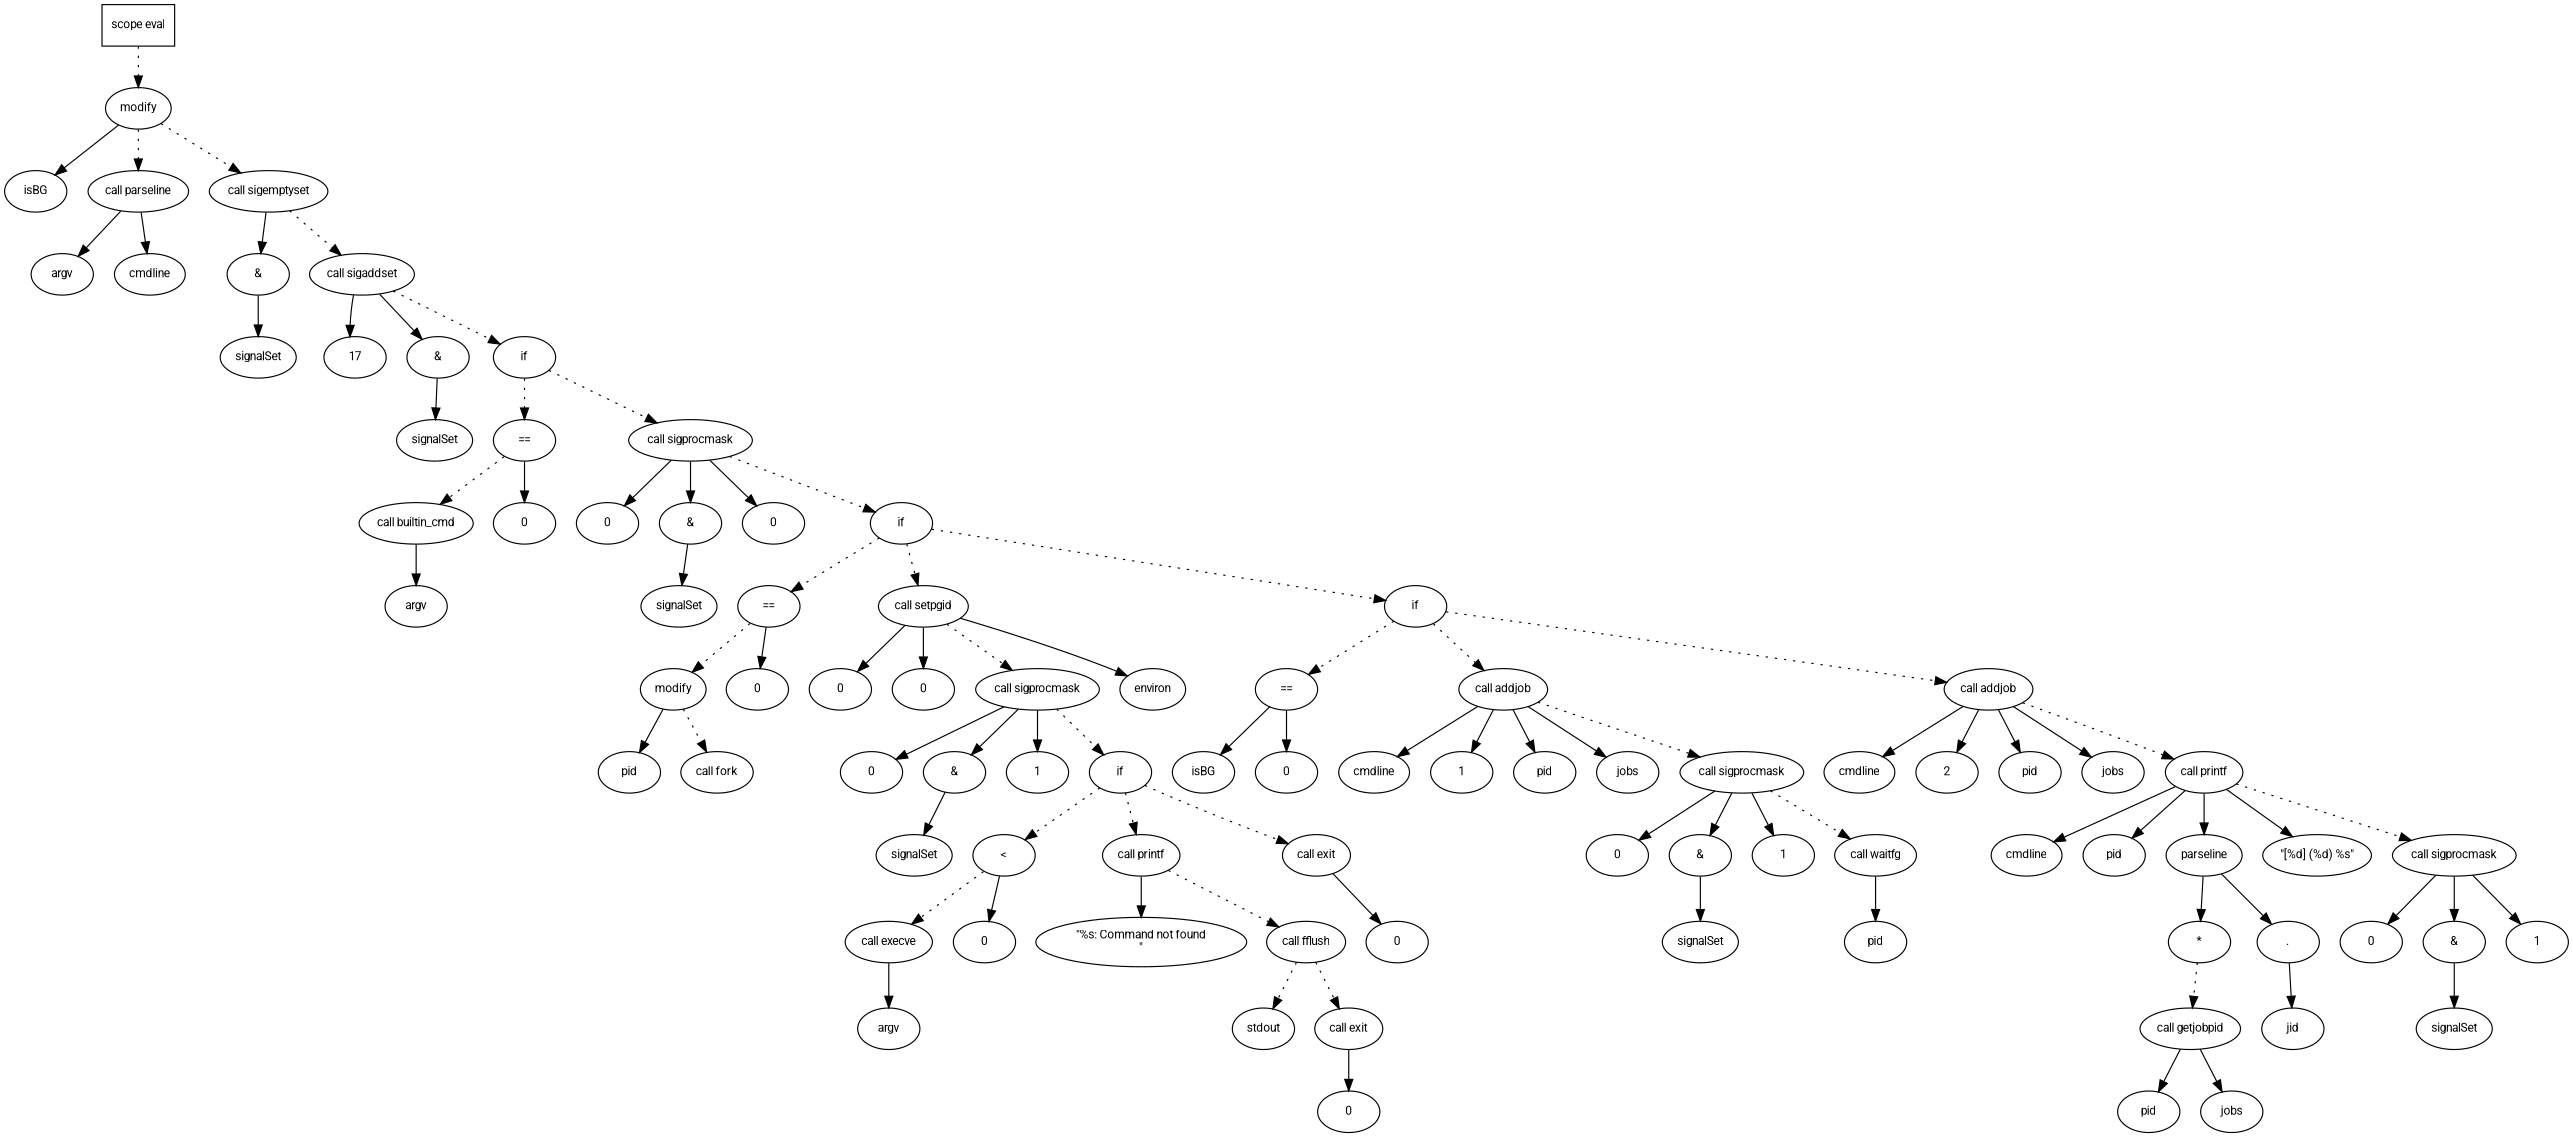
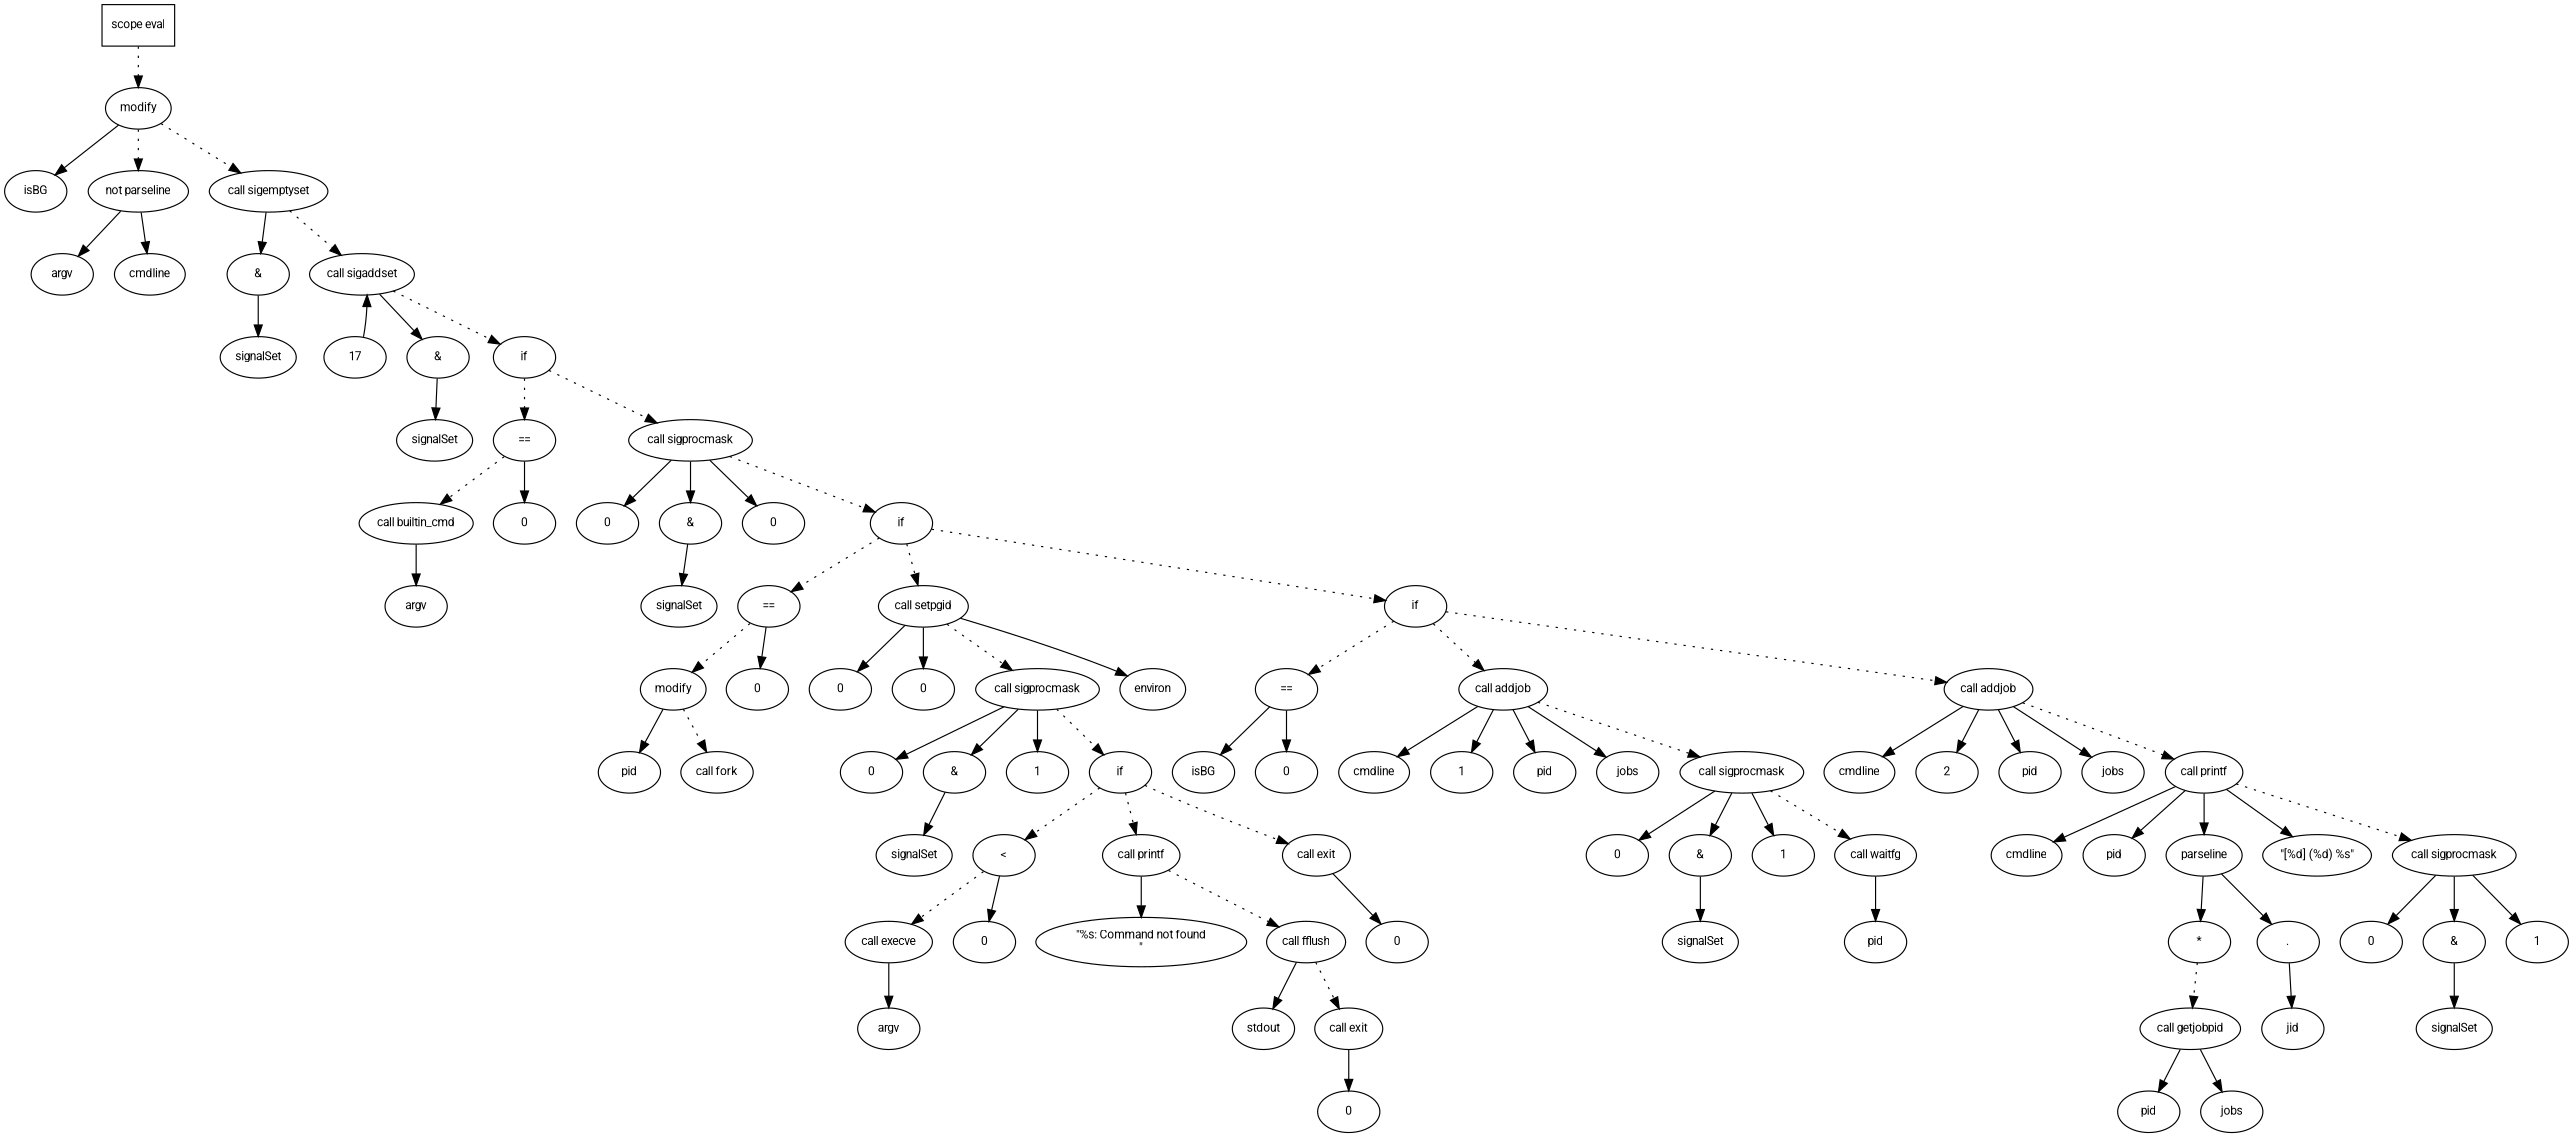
(138, 191) -> (138, 191)
(351, 310) -> (366, 322)
(1287, 980) -> (1287, 980)
